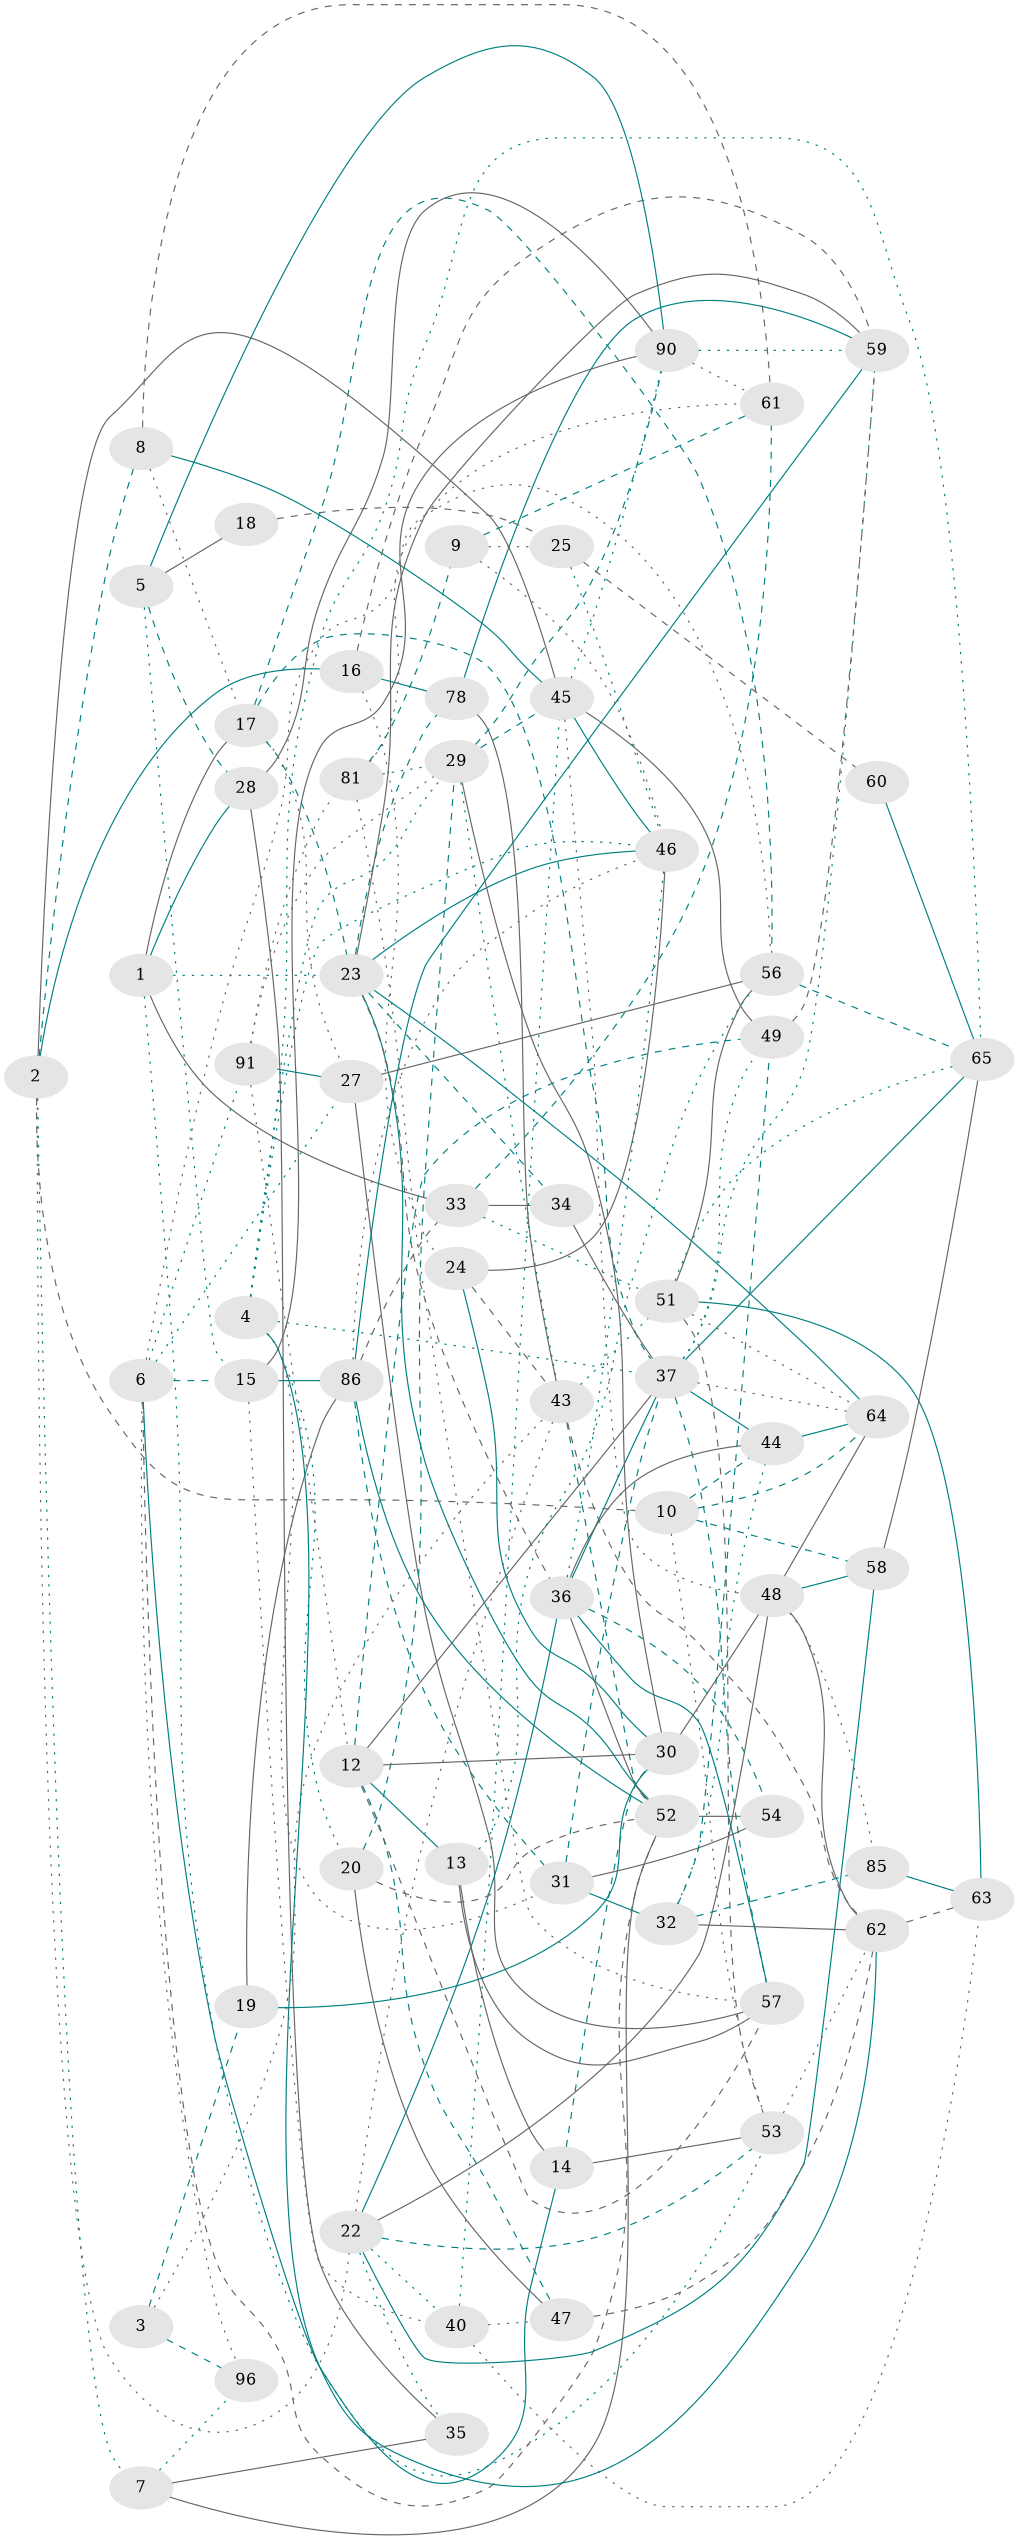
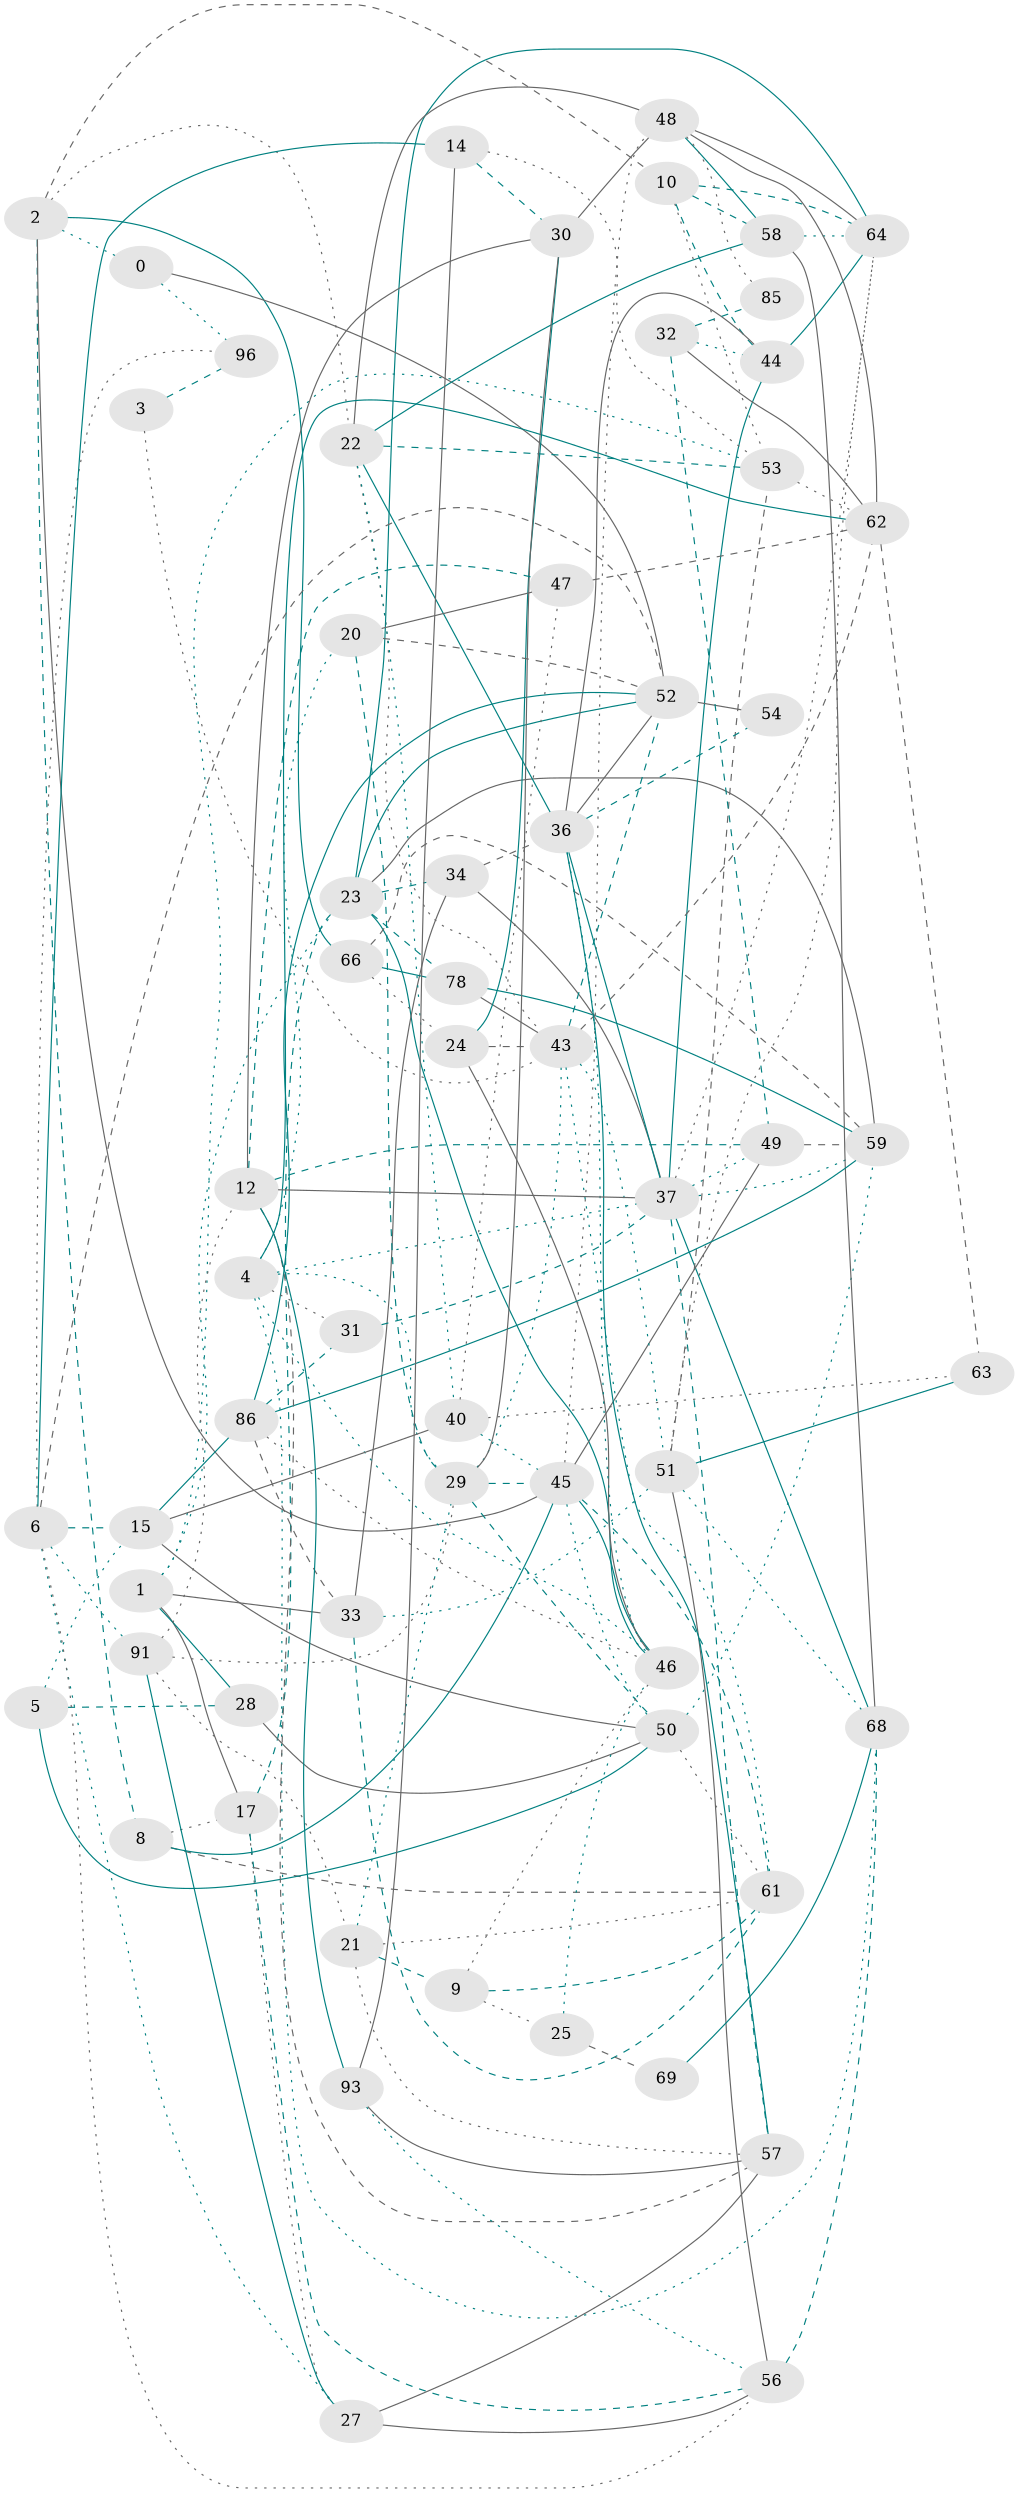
none -> (831, 236)
(667, 350) -> (667, 1731)
(246, 524) -> none
(352, 672) -> (352, 961)
(352, 779) -> (352, 1946)
(877, 783) -> (667, 2079)
(561, 878) -> none
(982, 1059) -> (877, 1728)
(444, 1355) -> (500, 858)
none -> (662, 1537)
none -> (729, 1706)
(671, 1857) -> none
(457, 1864) -> (352, 2088)
(930, 1883) -> none
(280, 1895) -> (325, 1466)
(616, 1904) -> none
(246, 2007) -> none
(667, 2150) -> (623, 340)
(457, 2434) -> none
(141, 2488) -> (141, 267)
